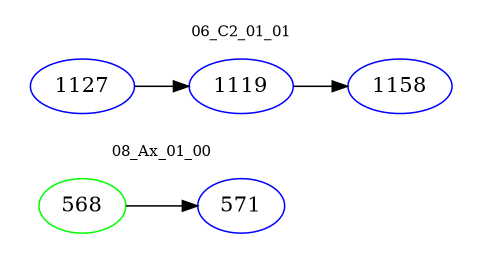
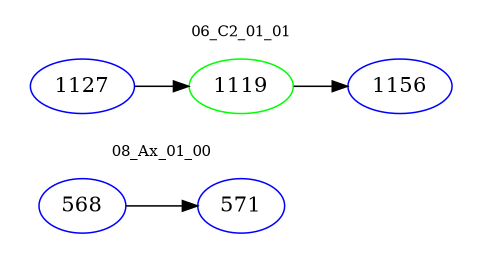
(241, 86) -> (241, 86)
(400, 86) -> (400, 86)
(82, 206) -> (82, 206)
